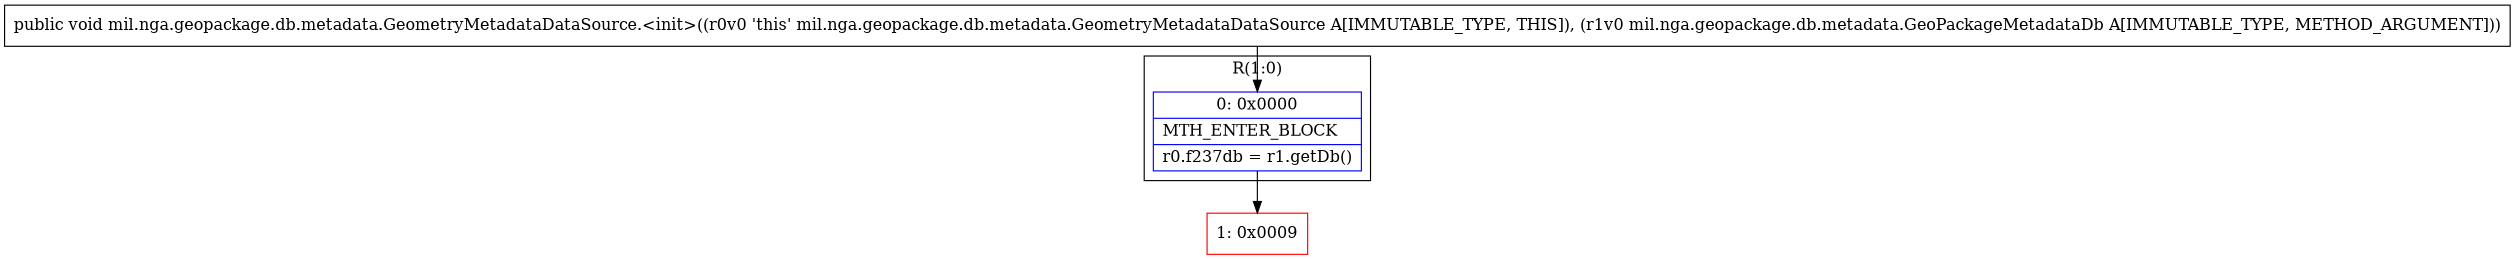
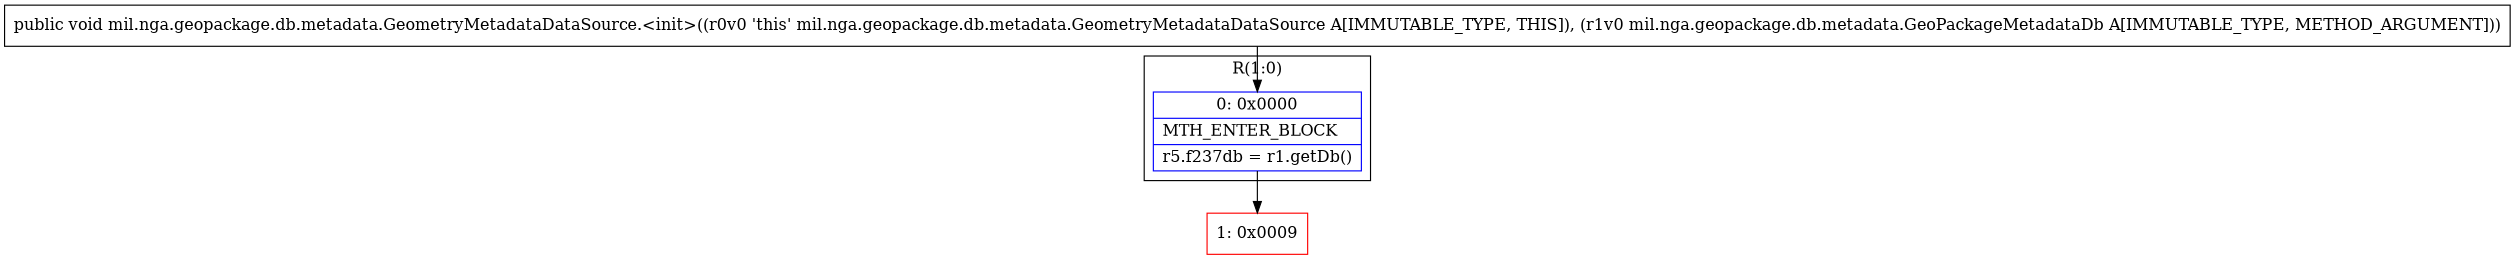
(1257, 157) -> (1257, 157)
